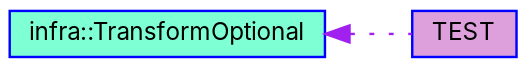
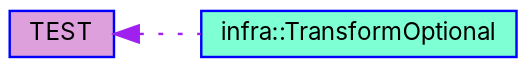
(381, 34) -> (170, 34)
